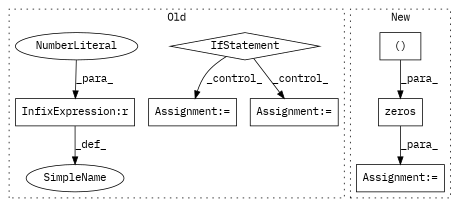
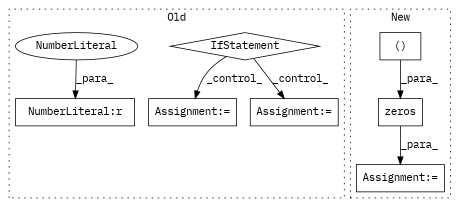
(75, 112) -> (75, 112)
(75, 178) -> none
